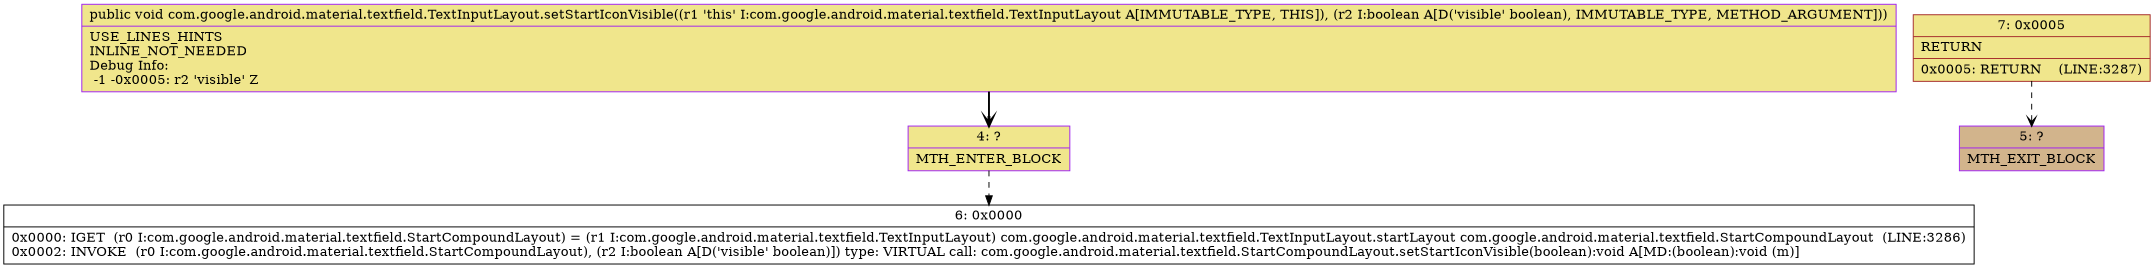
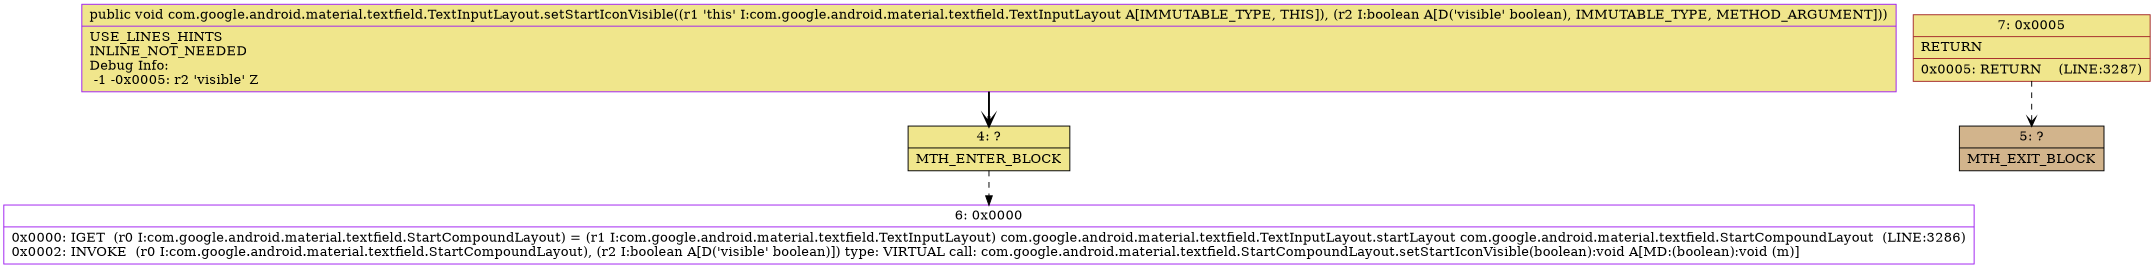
(989, 148) -> (989, 148)
(2032, 148) -> (2032, 148)
(989, 235) -> (989, 235)
